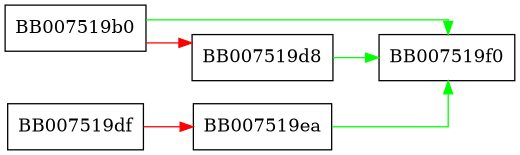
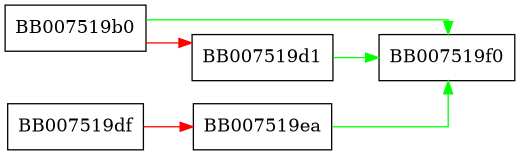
(263, 58) -> (263, 58)
